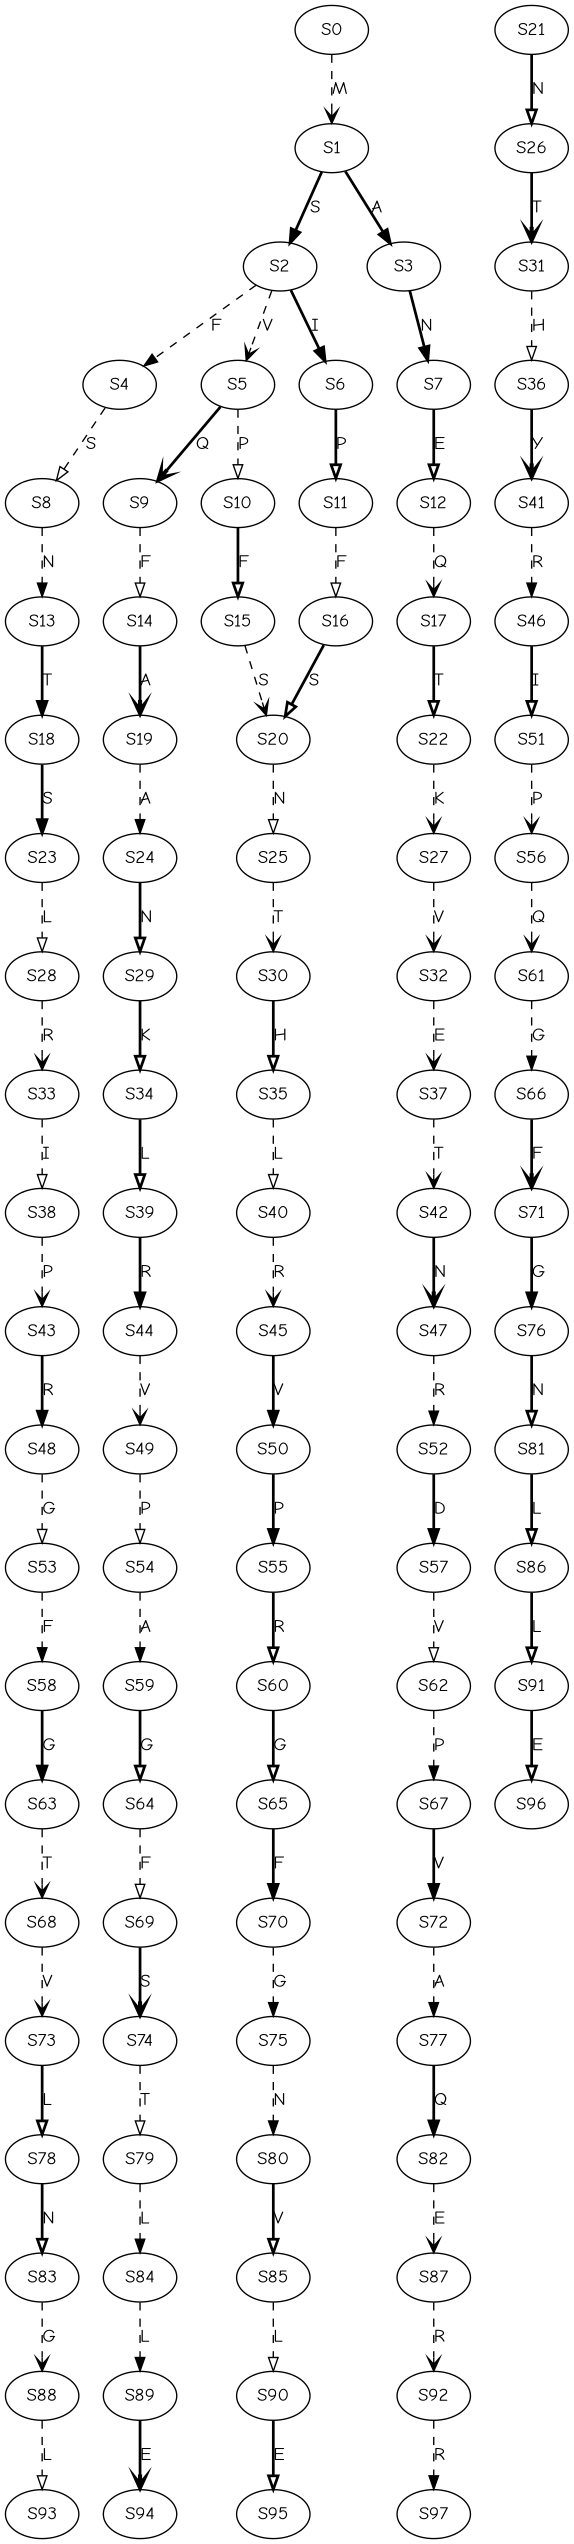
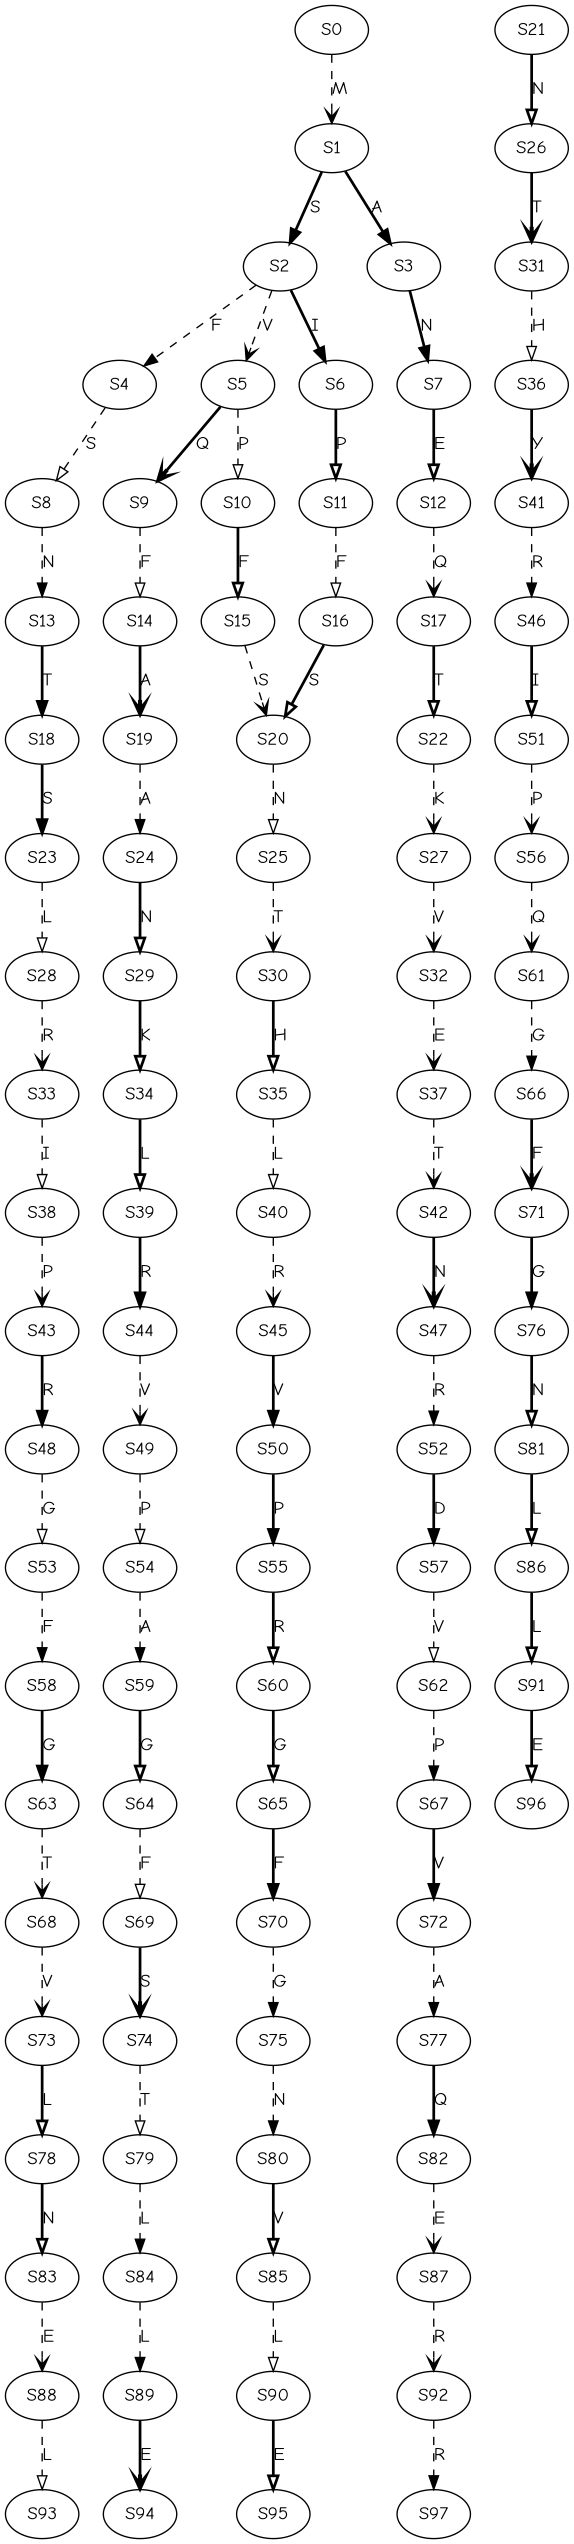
(49, 2337) -> (49, 2337)
